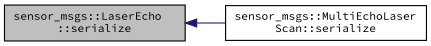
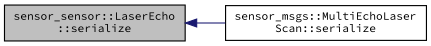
(95, 23) -> (95, 23)
